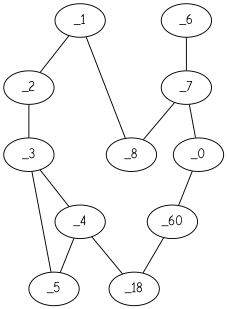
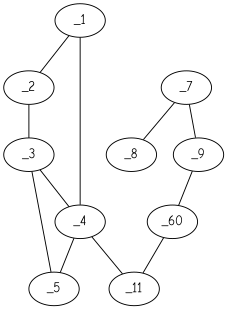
(186, 21) -> none
(106, 87) -> (80, 121)
(199, 155) -> (199, 155)
(134, 289) -> (134, 289)
